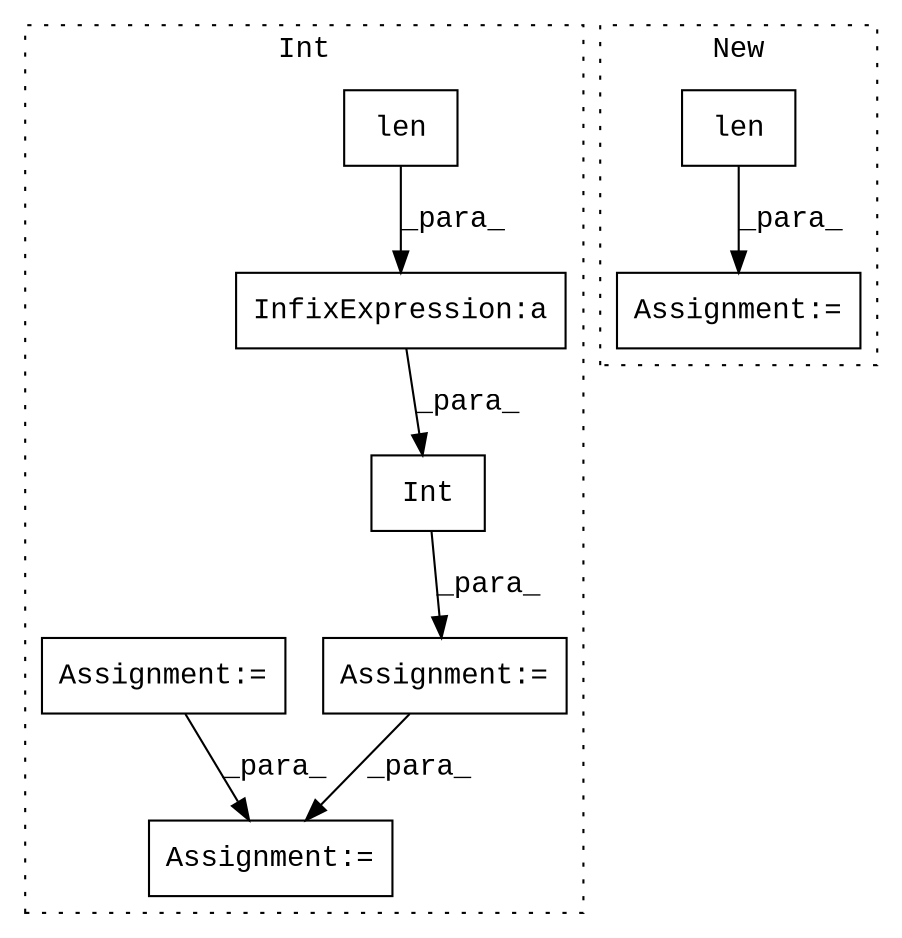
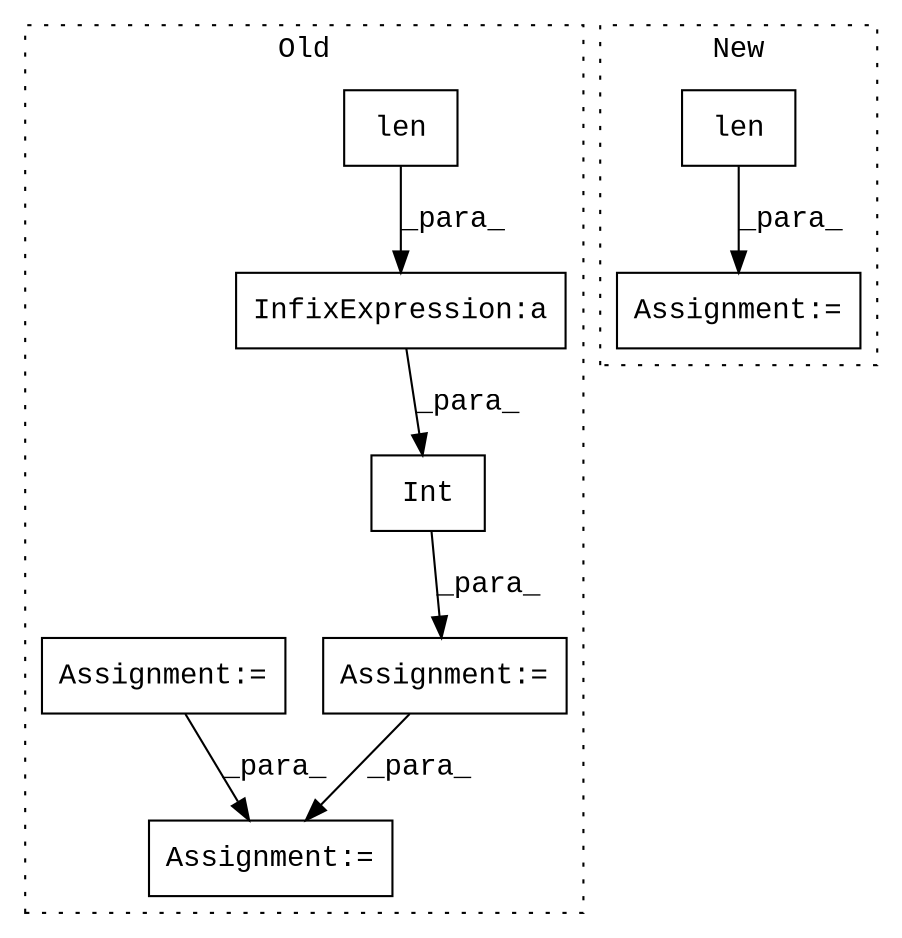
(304, 49) -> (304, 49)
